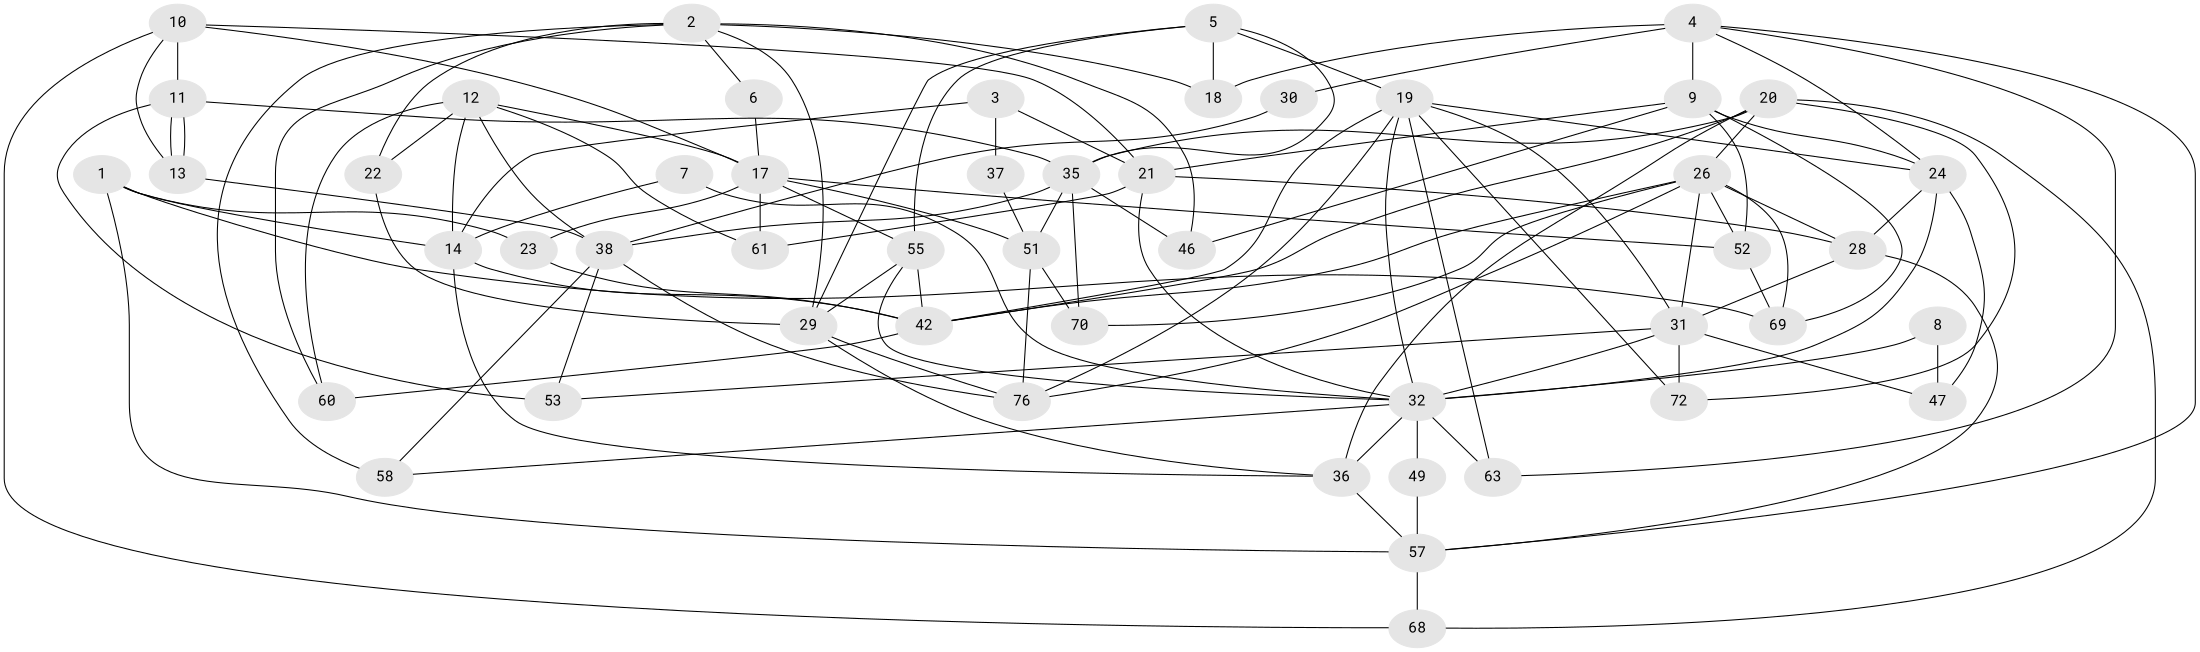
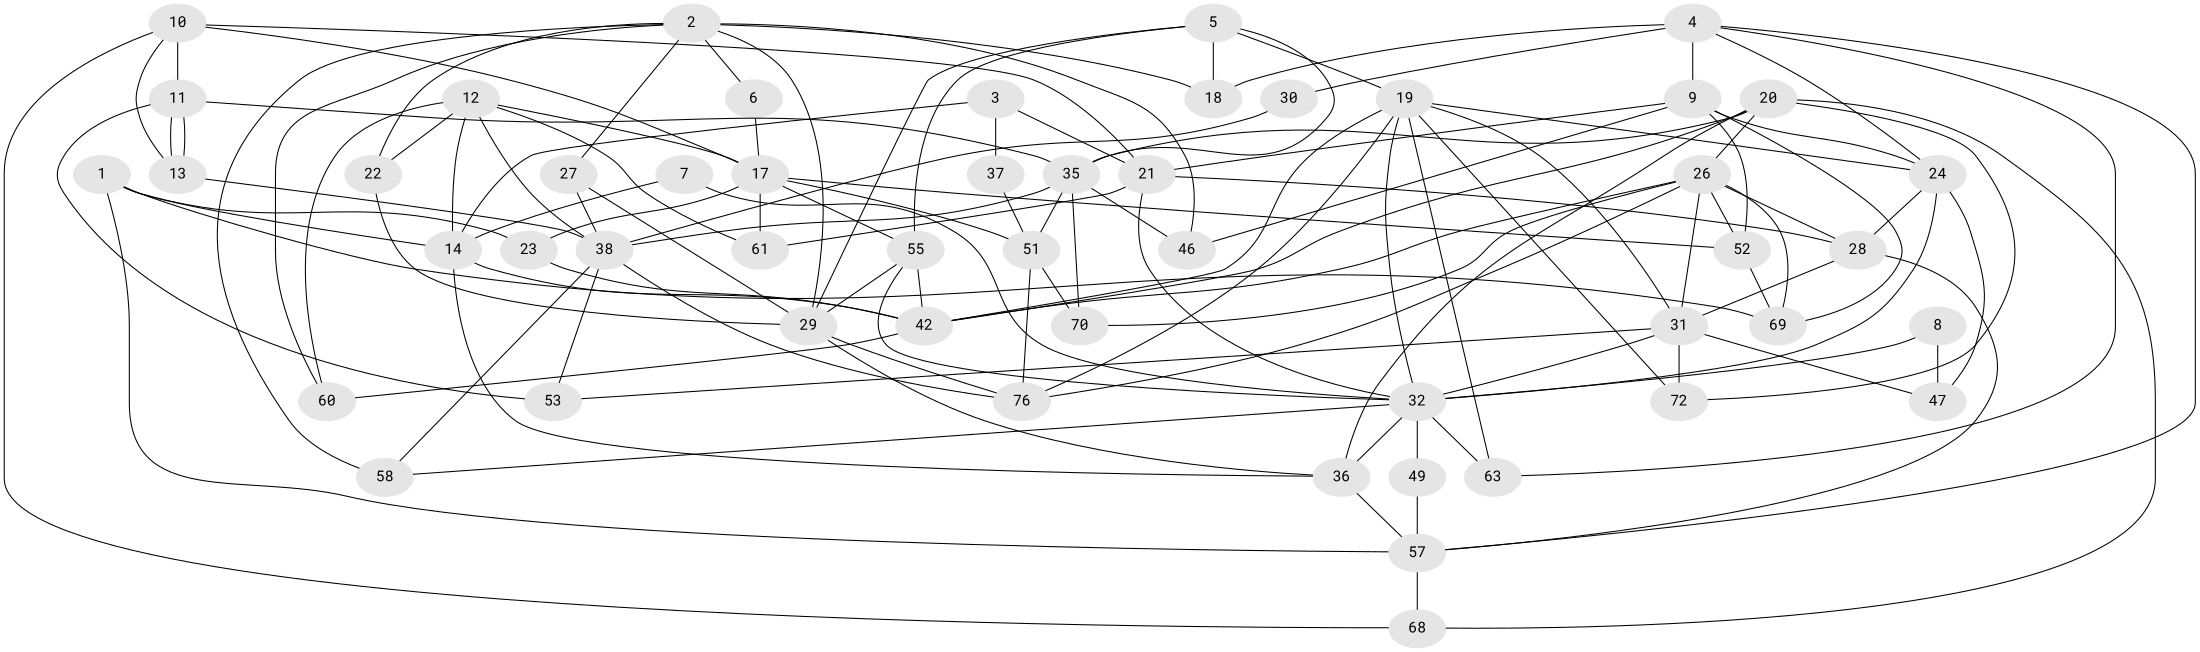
none -> (569, 175)
